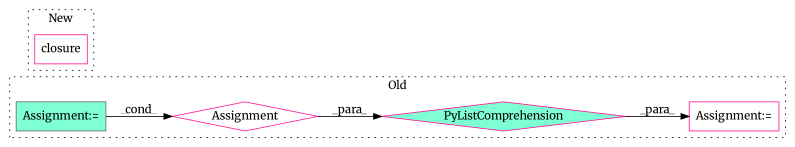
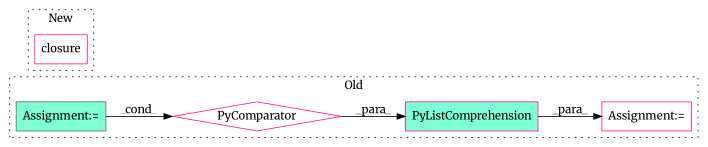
(245, 116) -> (257, 116)
(504, 116) -> (472, 116)
